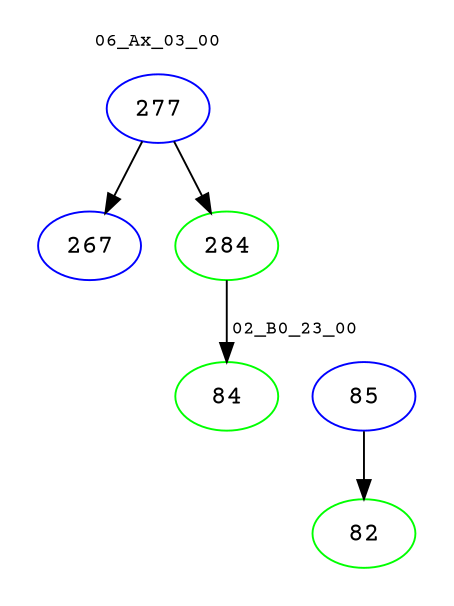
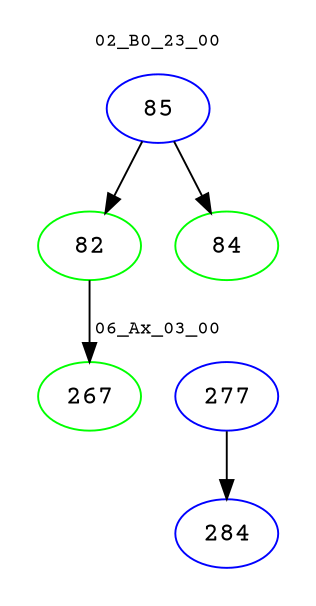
(128, 169) -> (90, 322)
(90, 246) -> (90, 396)
(227, 246) -> (227, 534)
(227, 322) -> (188, 169)
